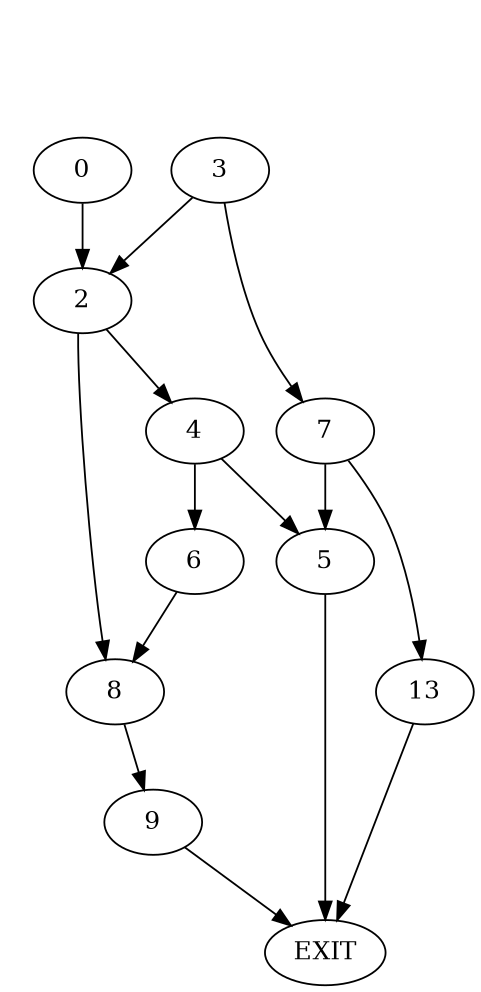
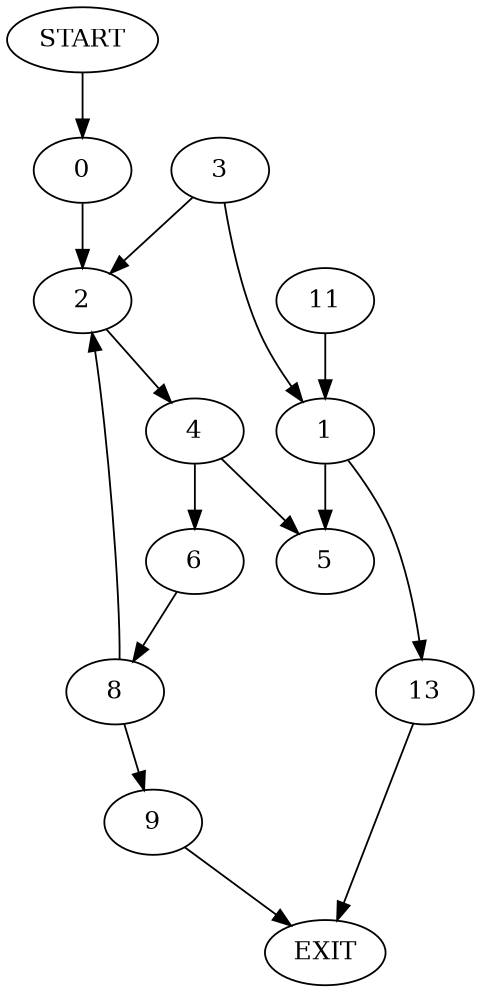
none -> (83, 40)
none -> (325, 301)
(325, 431) -> (325, 431)
(86, 488) -> (112, 505)
(325, 748) -> none
